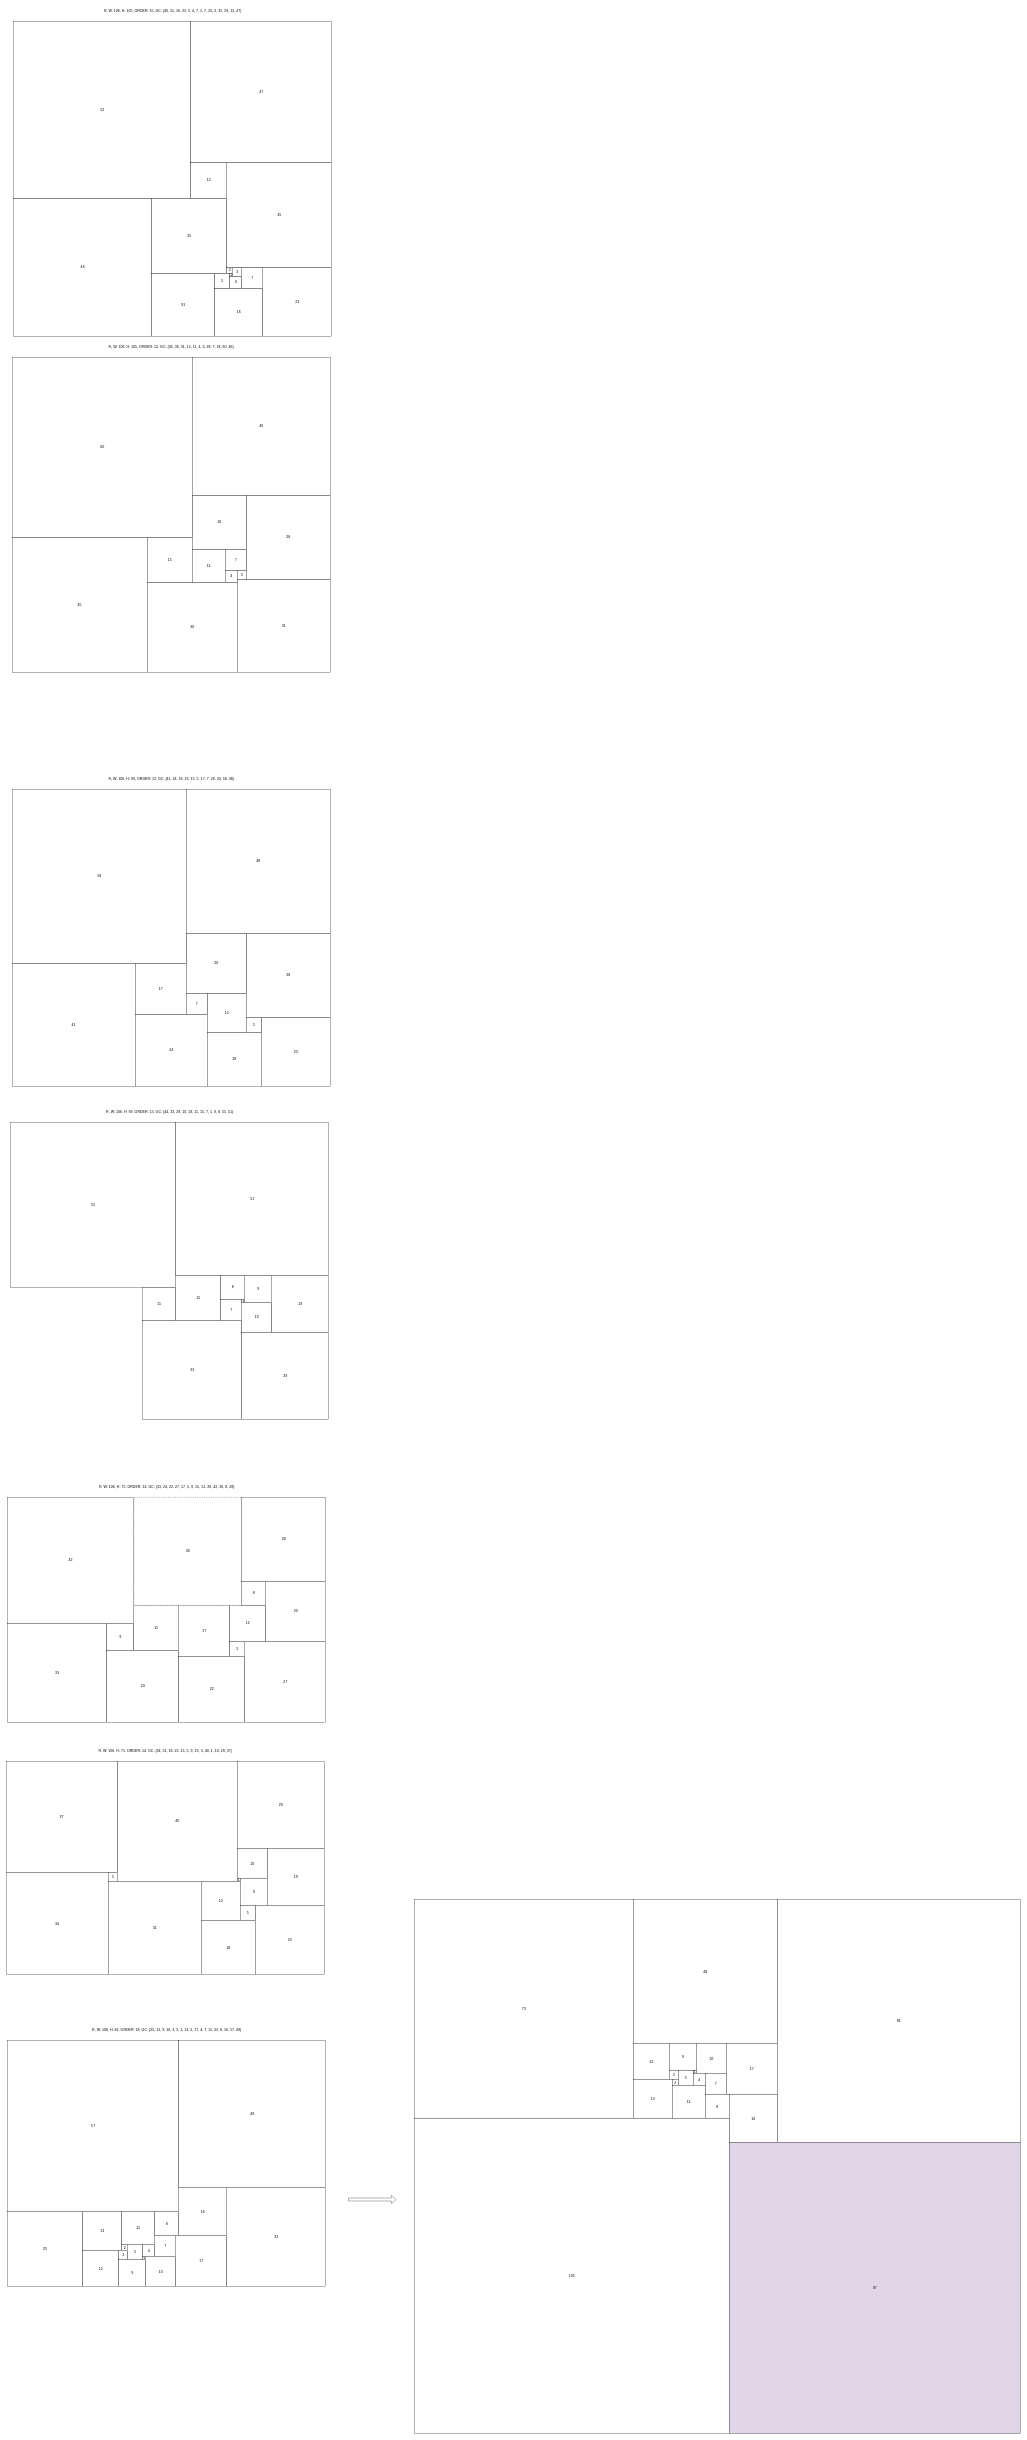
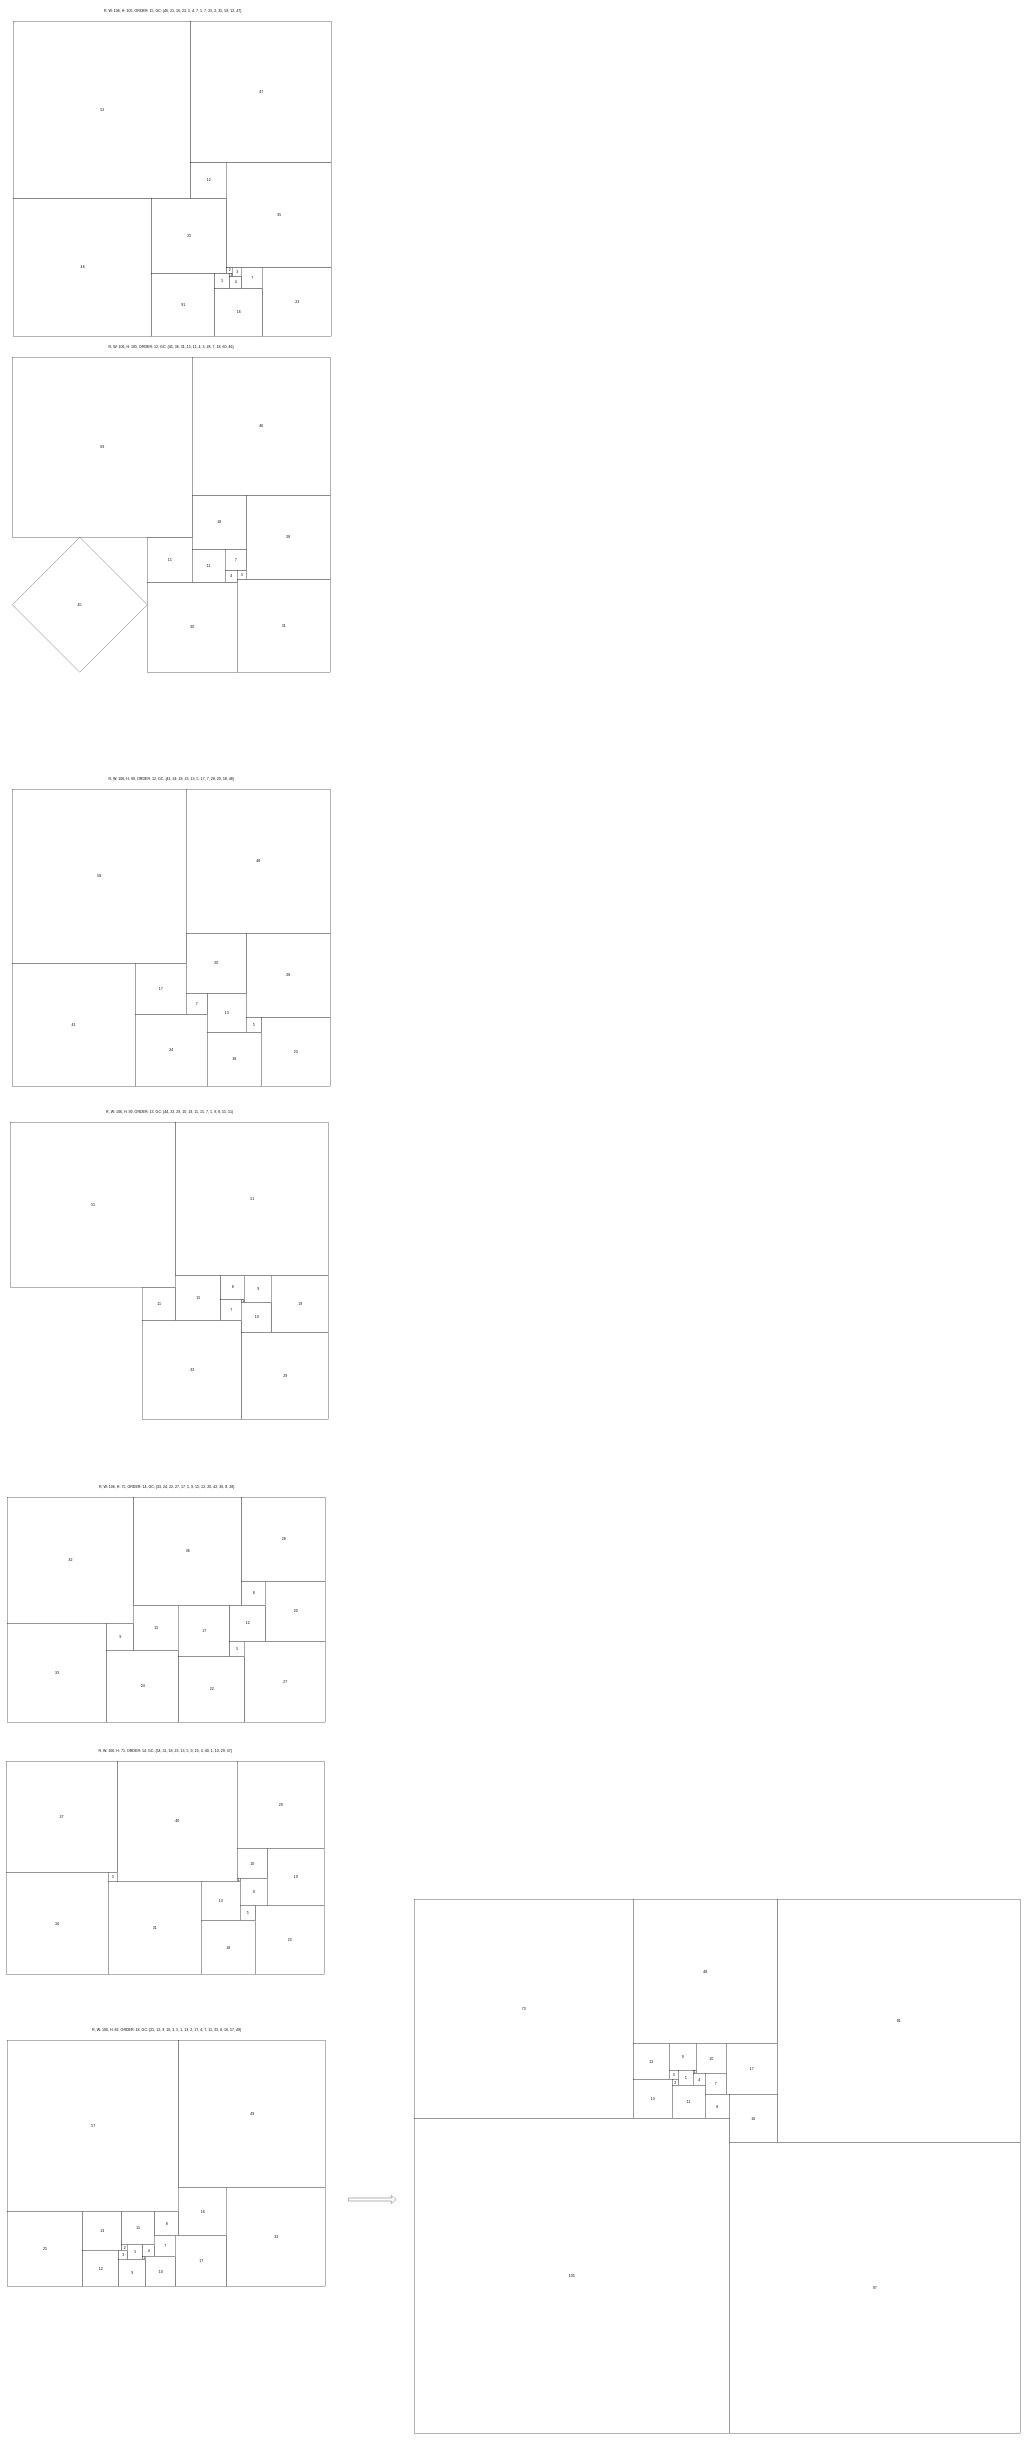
(102, 447) -> (102, 447)
(80, 605) -> (80, 605)
(188, 1551) -> (188, 1551)
(875, 2288) -> (875, 2288)
